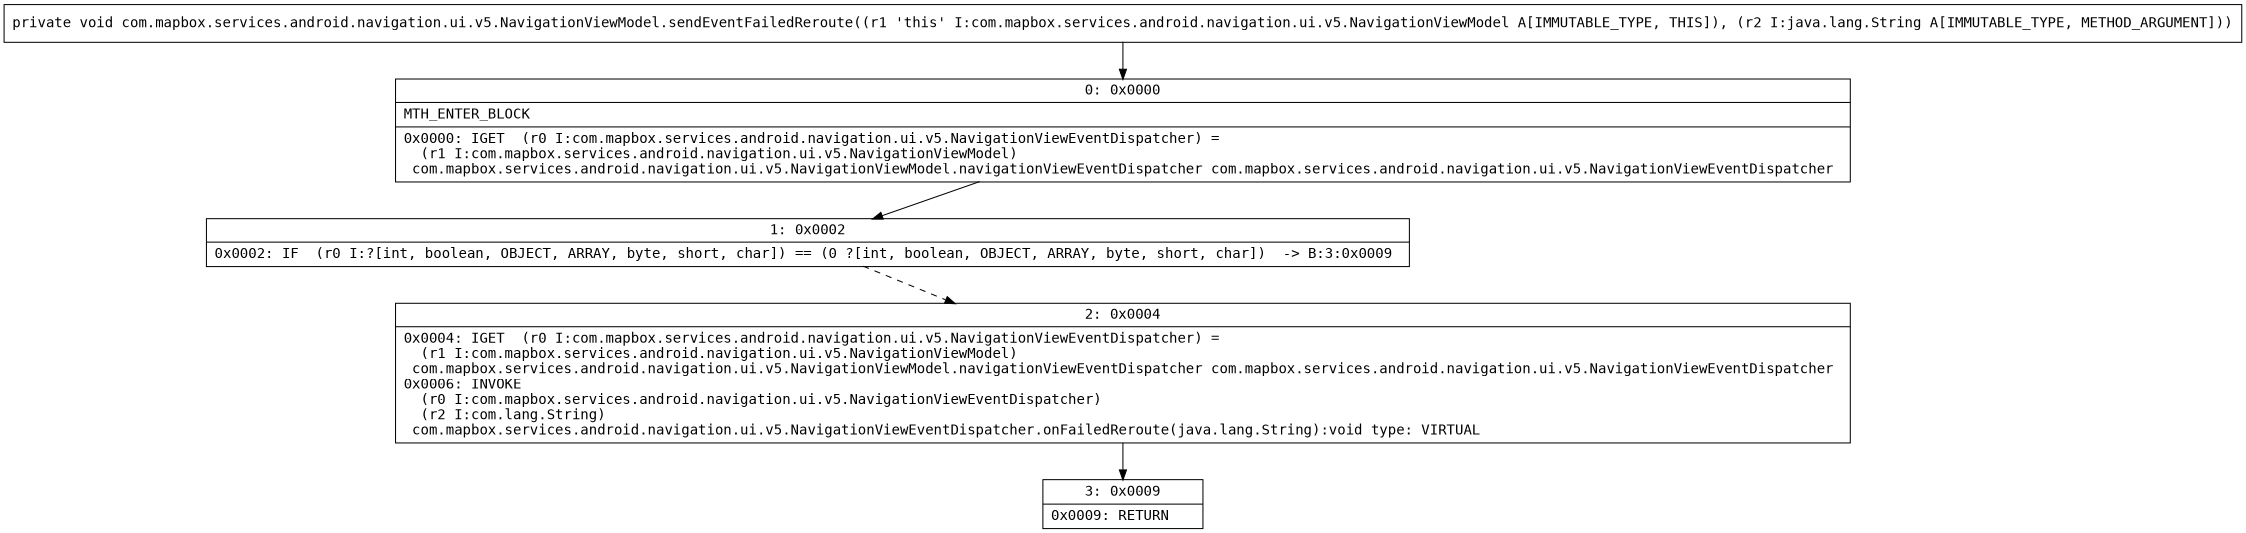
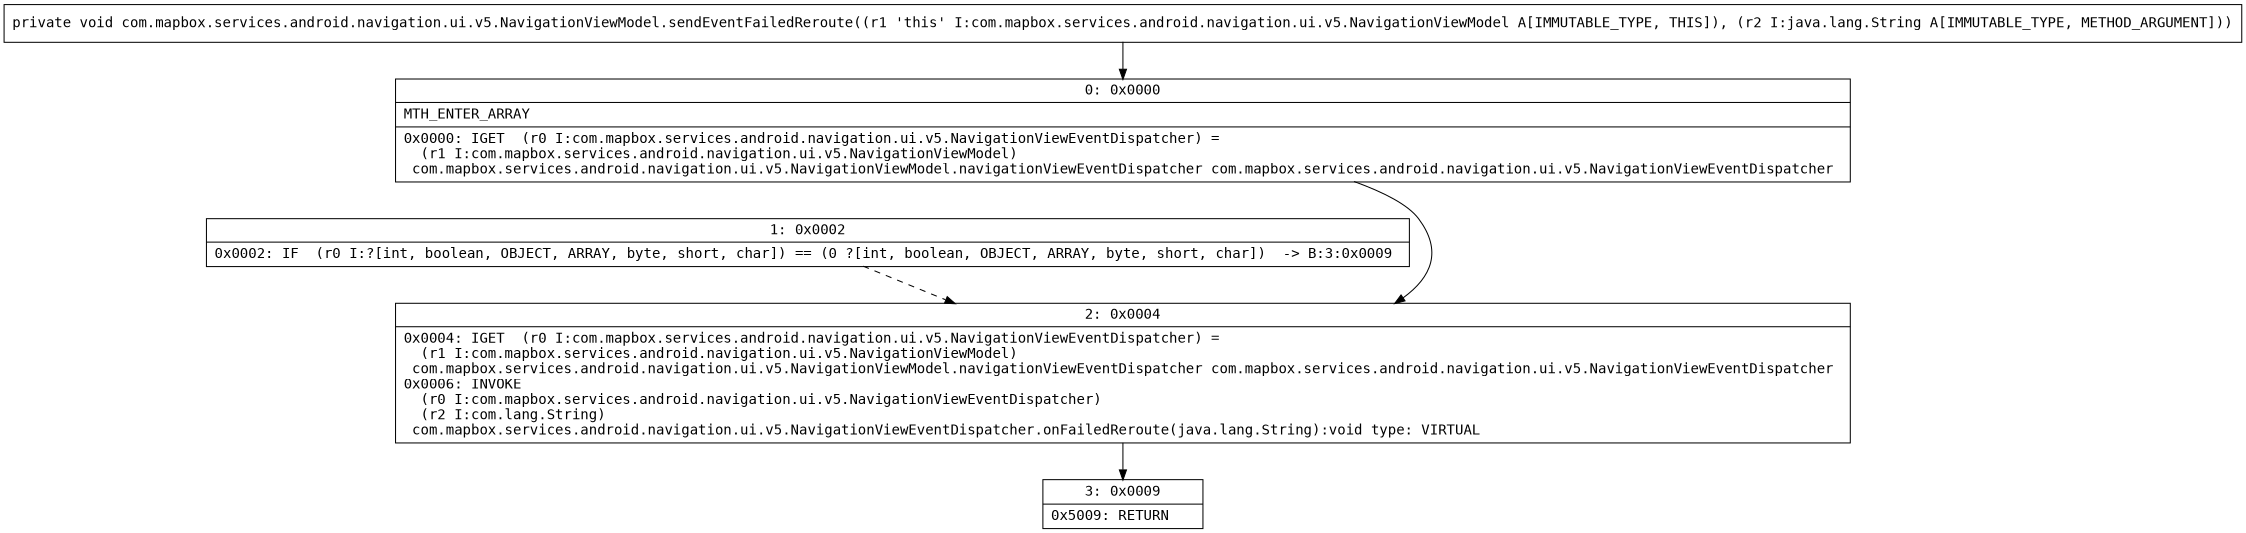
(467, 114) -> (467, 114)
(931, 199) -> (1423, 226)
(1123, 516) -> (1123, 516)
